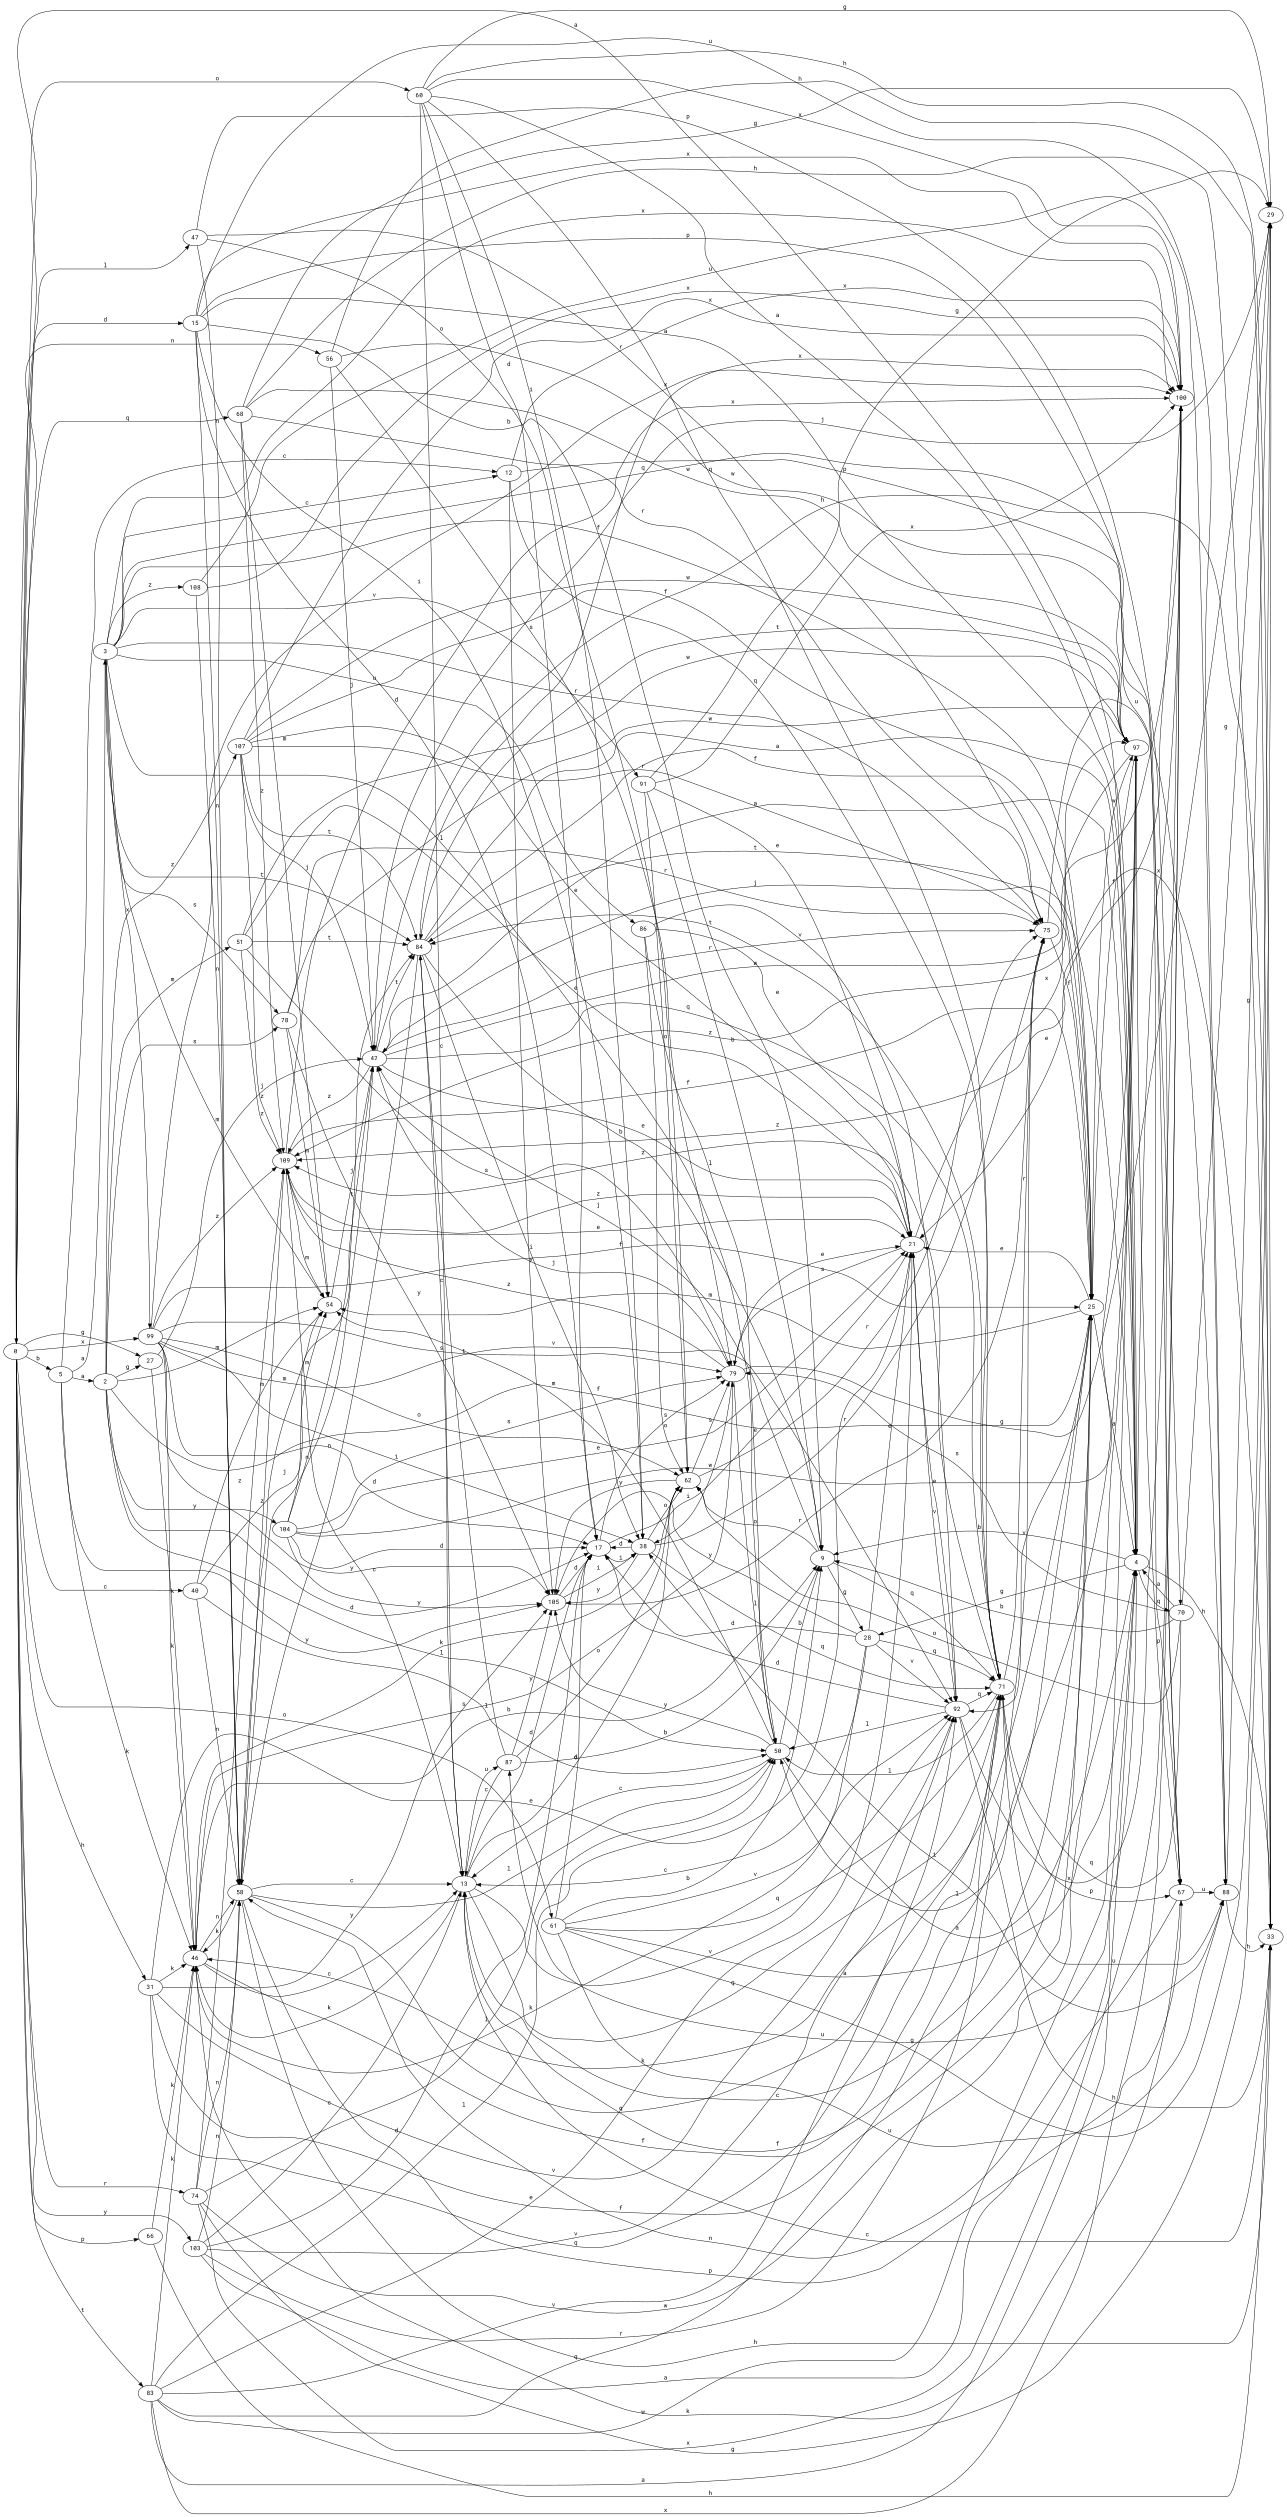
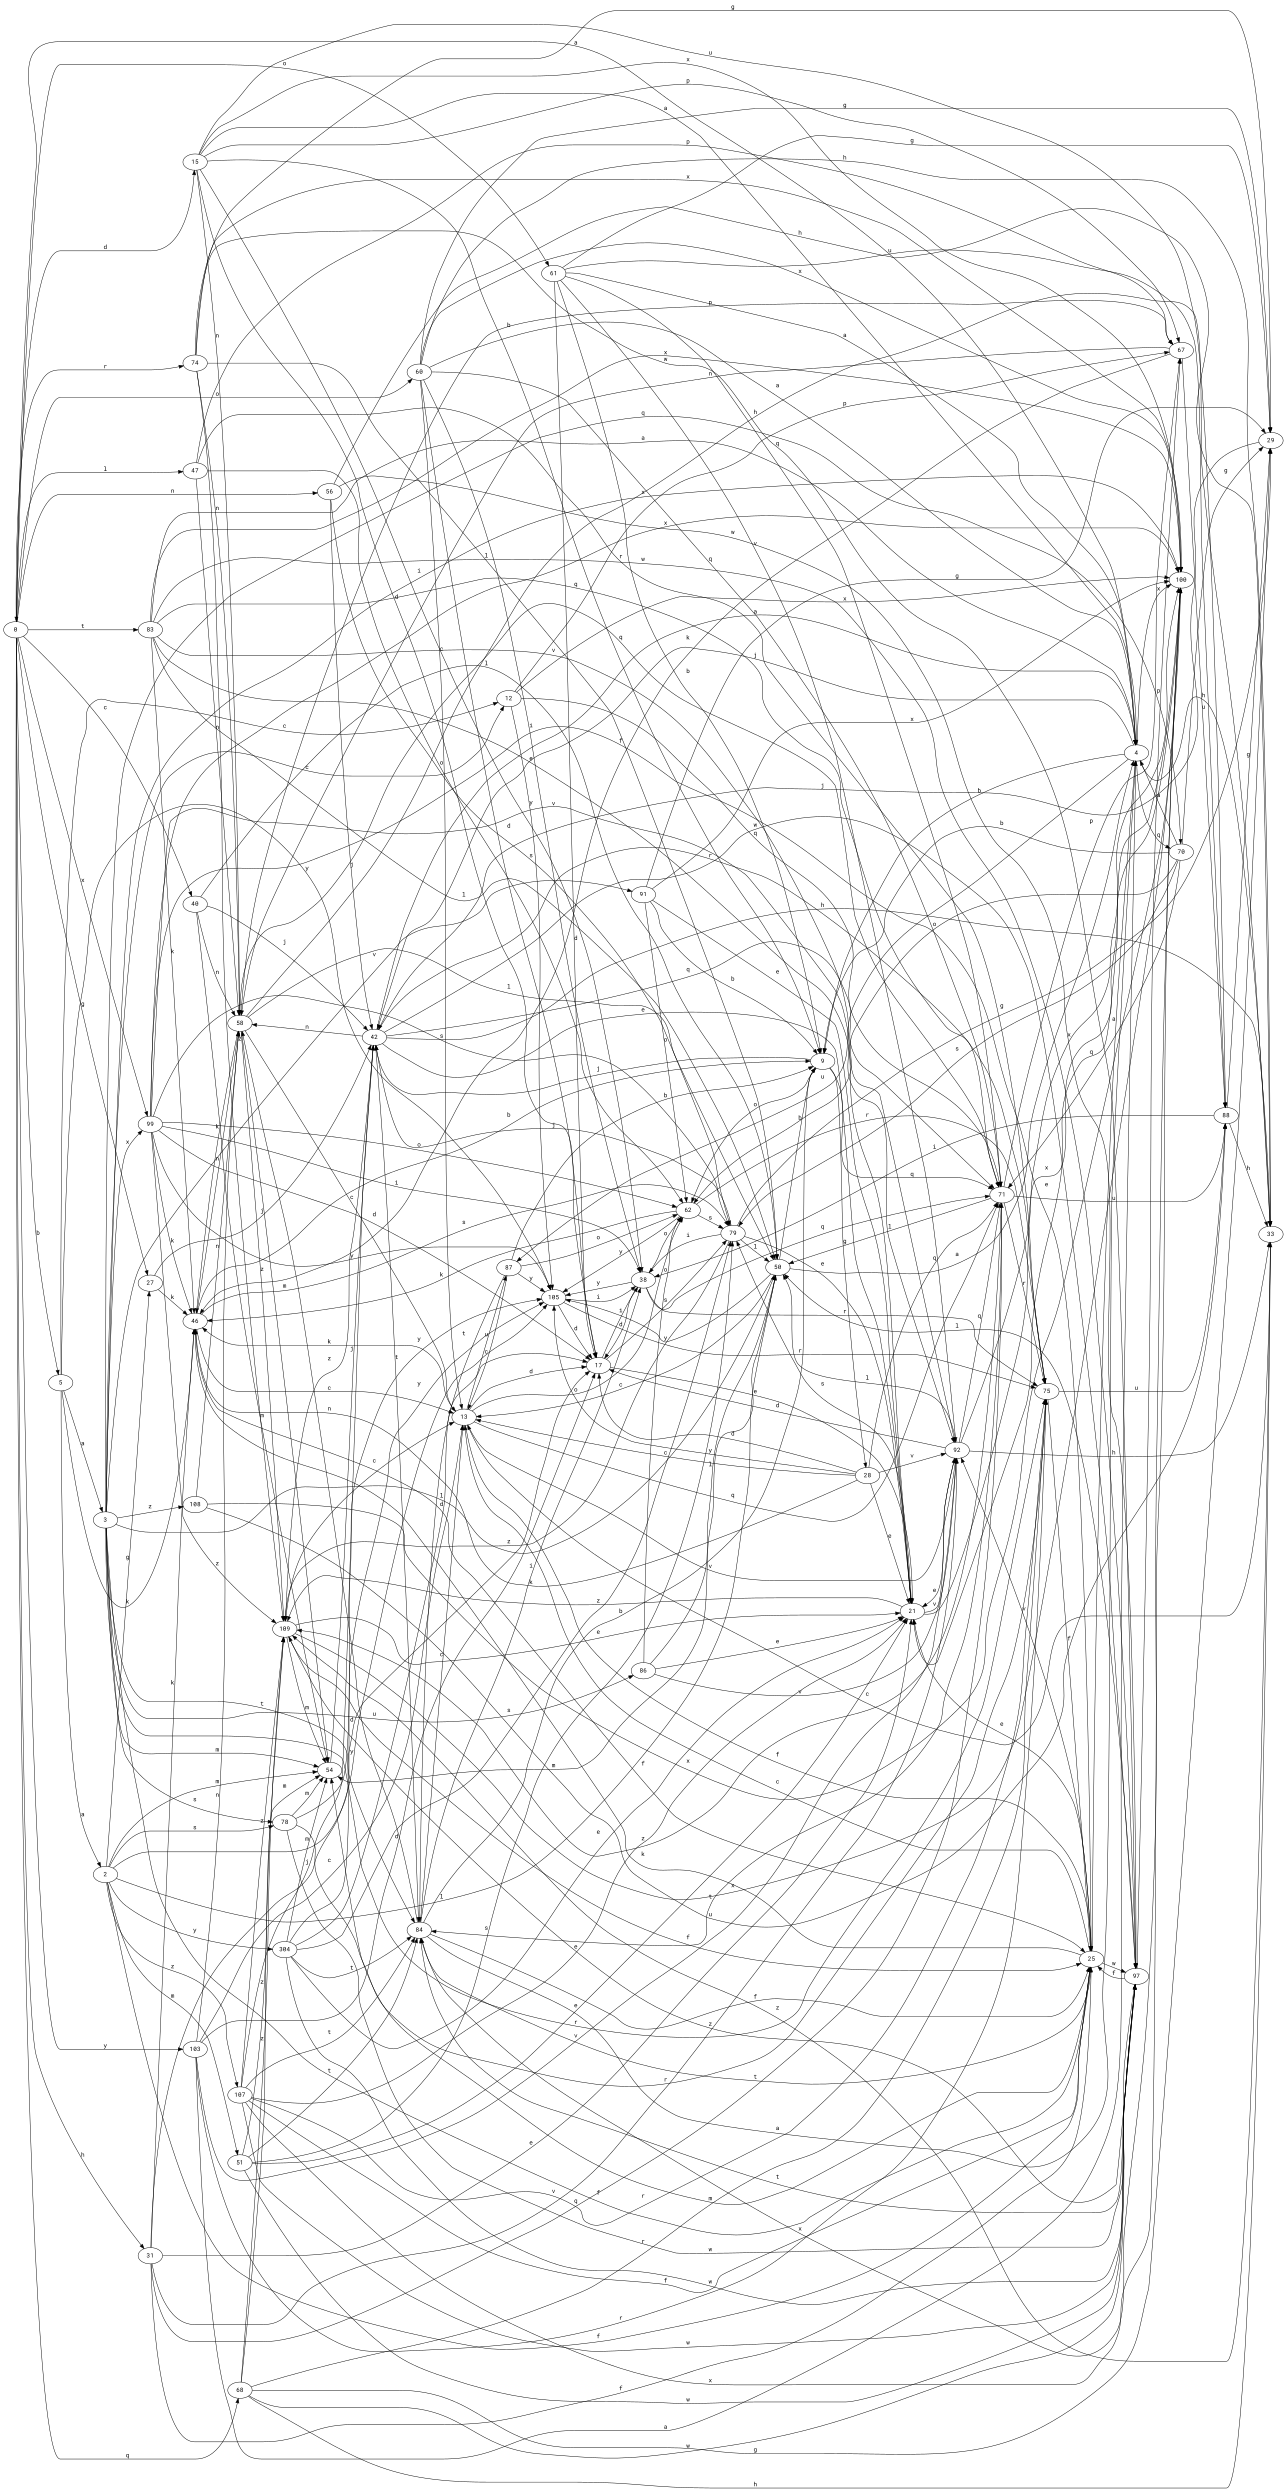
(285, 1529) -> (285, 1950)
(1004, 1598) -> none
(150, 2236) -> none
